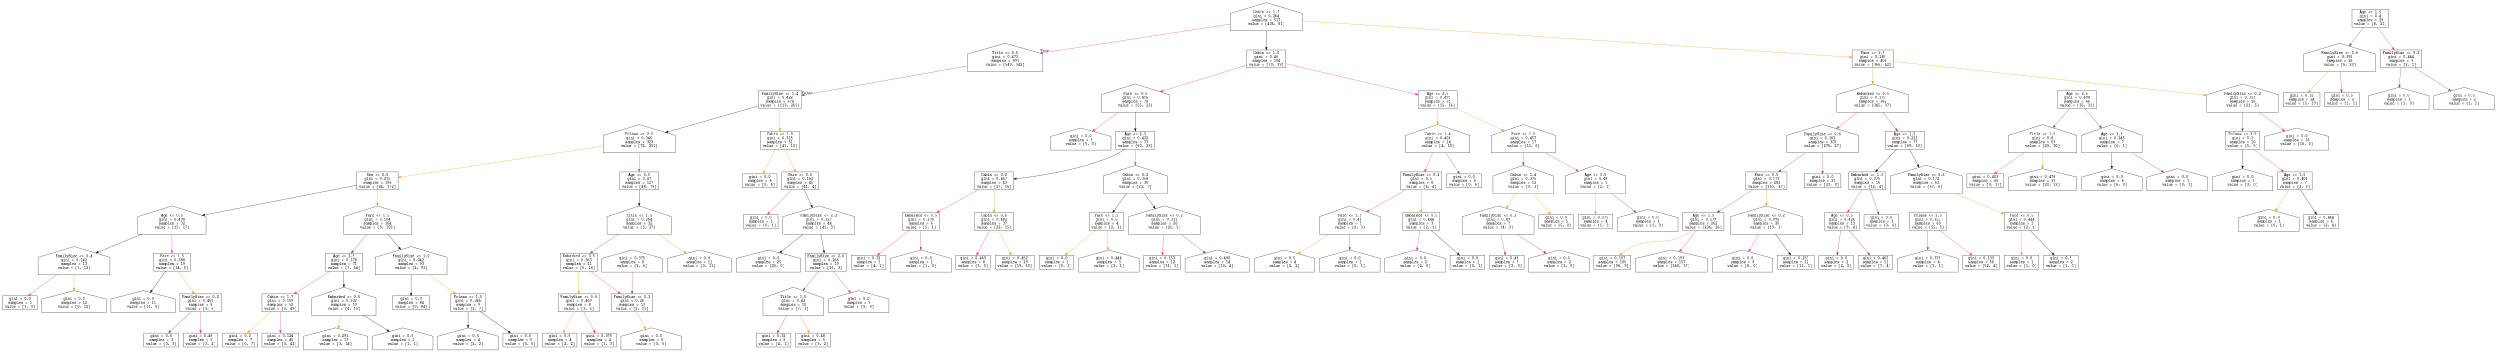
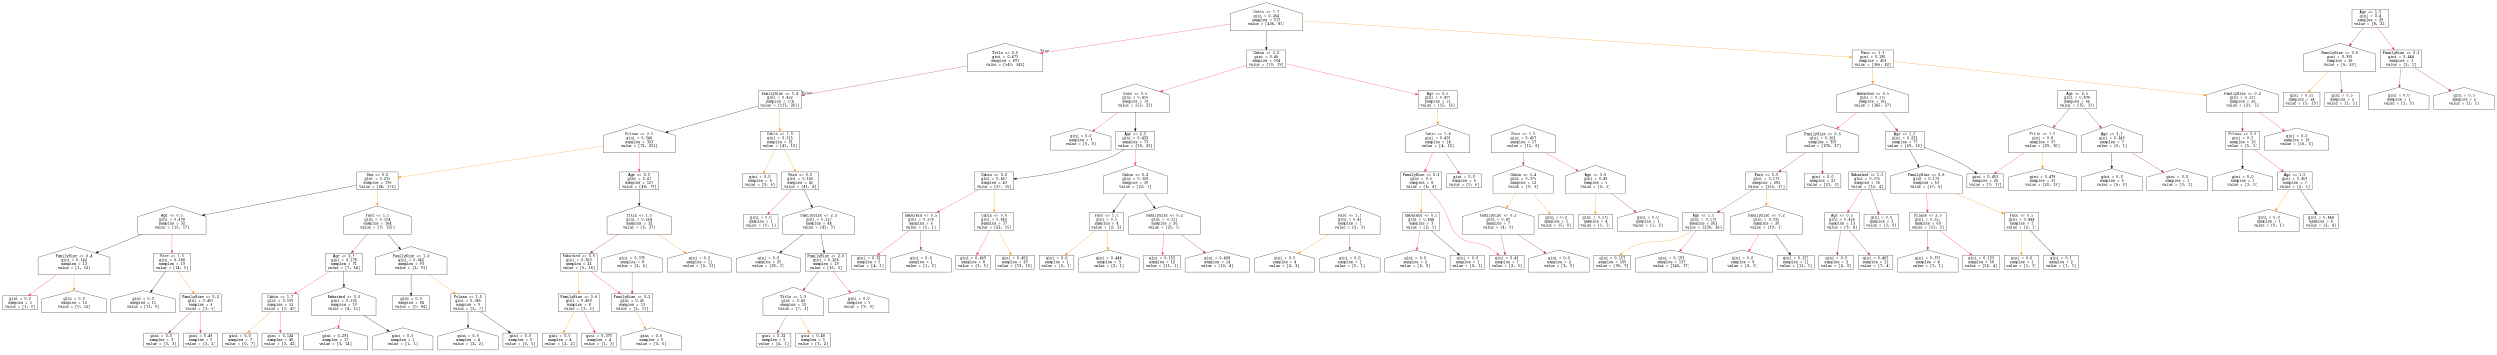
(1479, 119) -> none
(1887, 160) -> (1950, 158)
(1387, 200) -> (1454, 232)
none -> (1927, 202)
(340, 321) -> (340, 321)
